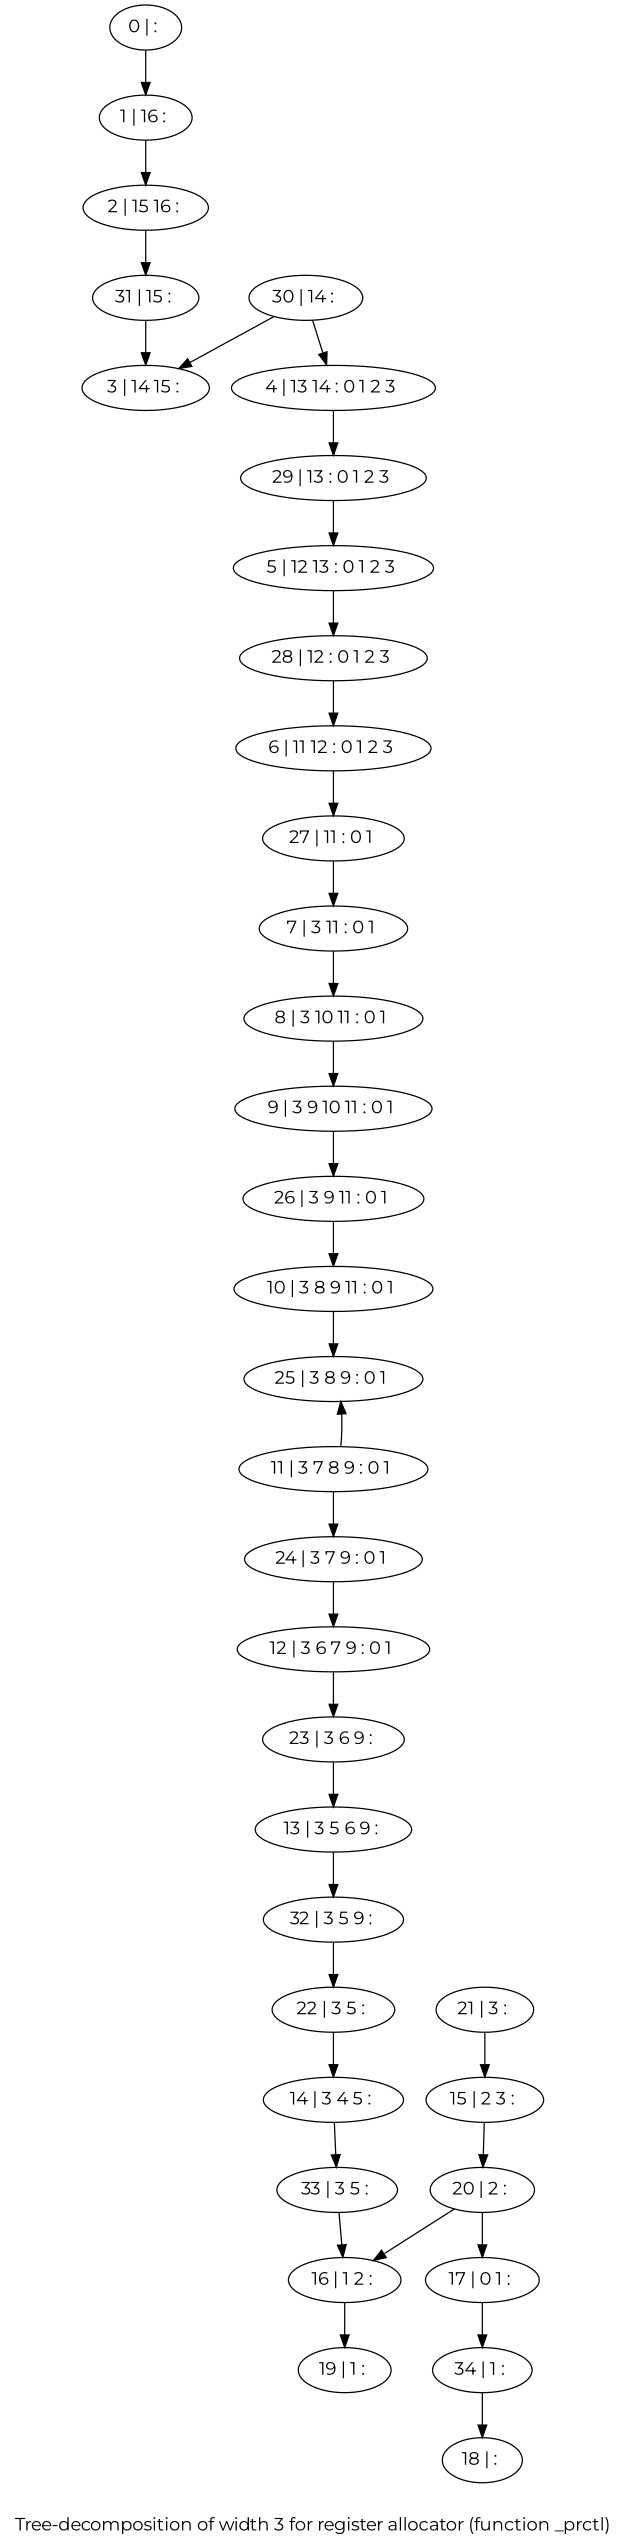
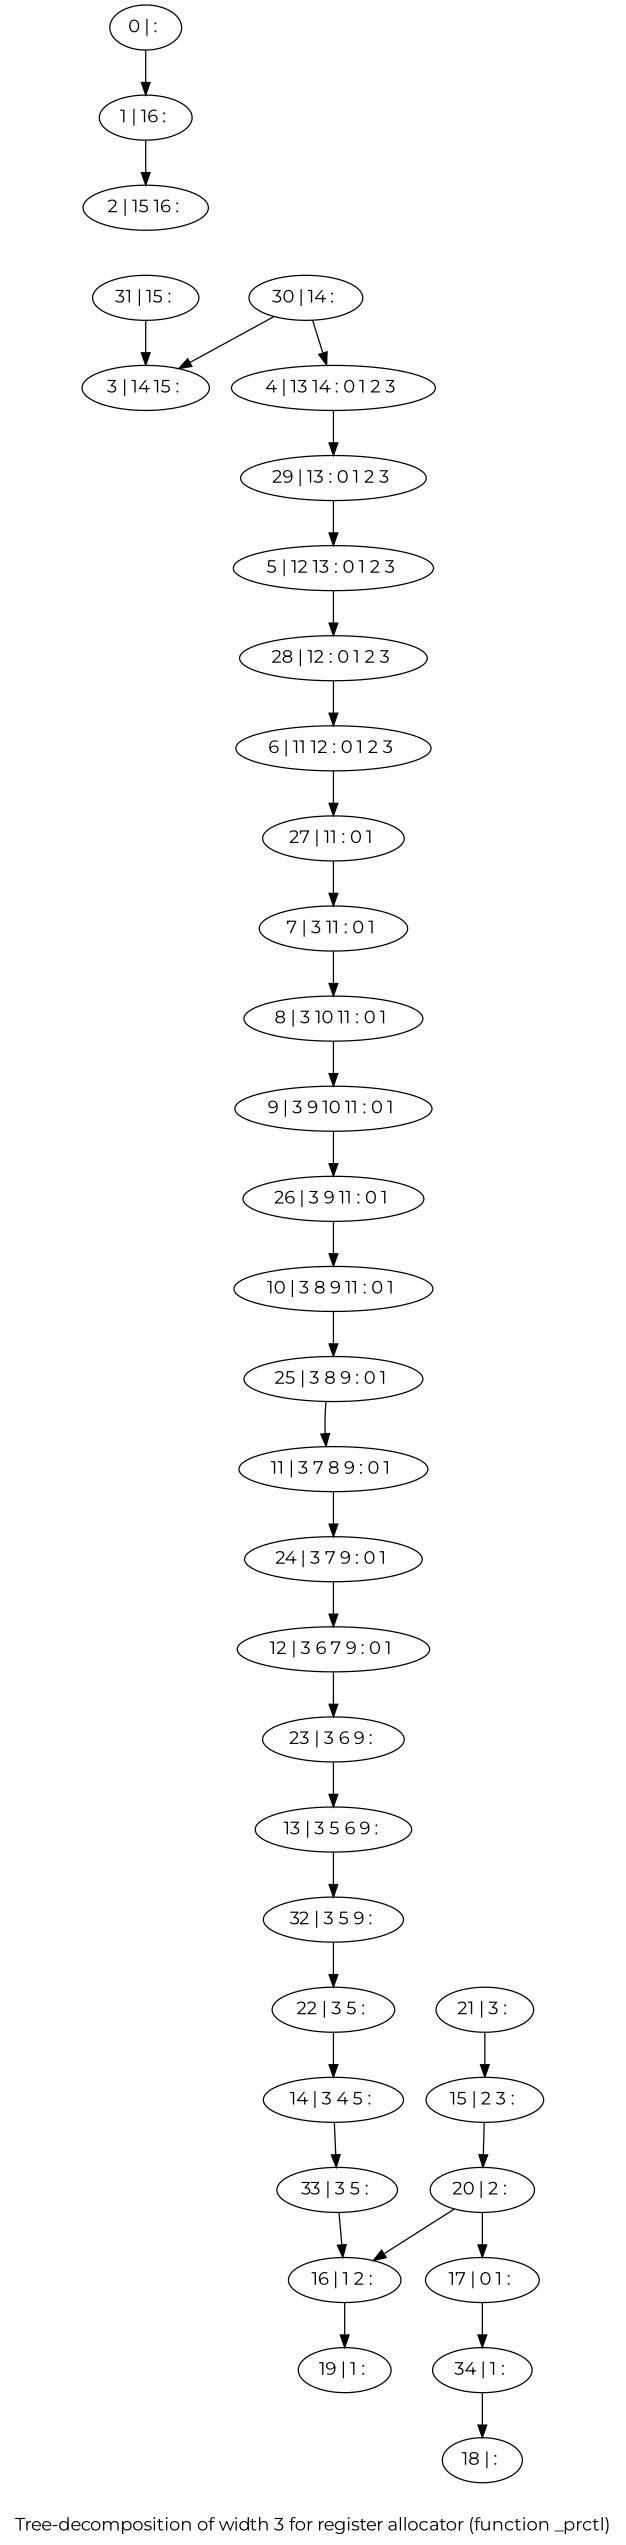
(146, 247) -> none
(342, 1430) -> (325, 1418)
